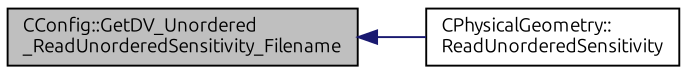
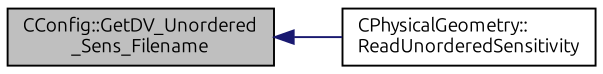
(183, 37) -> (141, 37)
